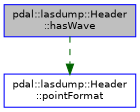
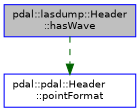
(70, 91) -> (70, 91)
